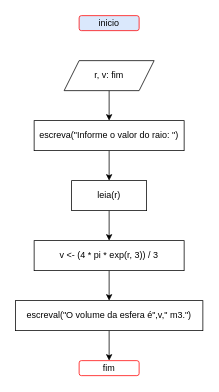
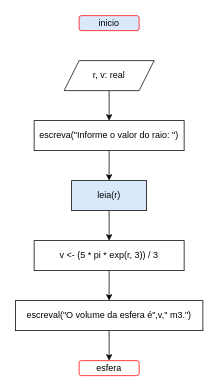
(109, 75) -> (109, 75)
(109, 195) -> (109, 195)
(109, 255) -> (109, 255)
(109, 368) -> (109, 368)
